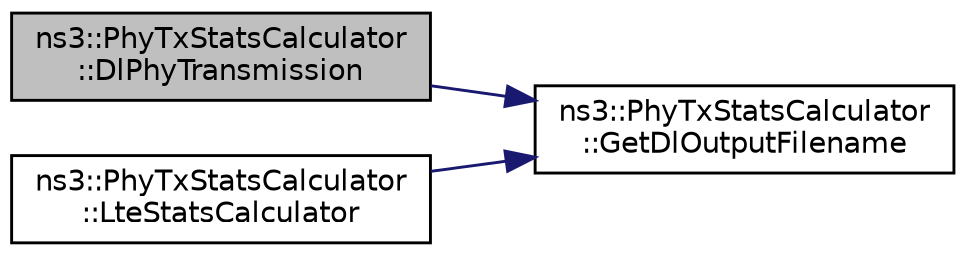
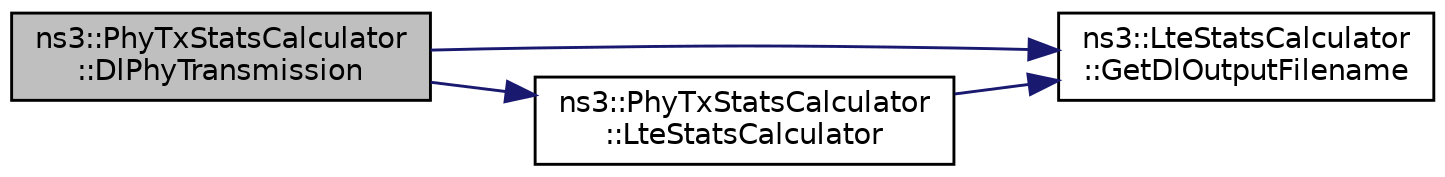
none -> (468, 87)
(745, 129) -> (1246, 57)
